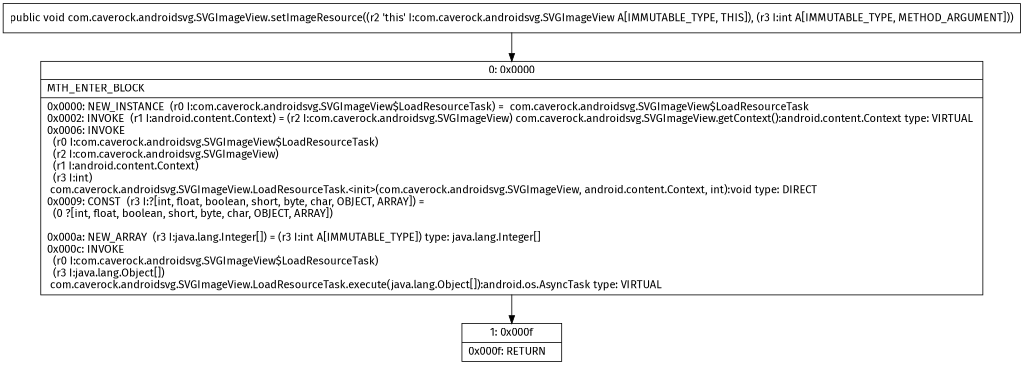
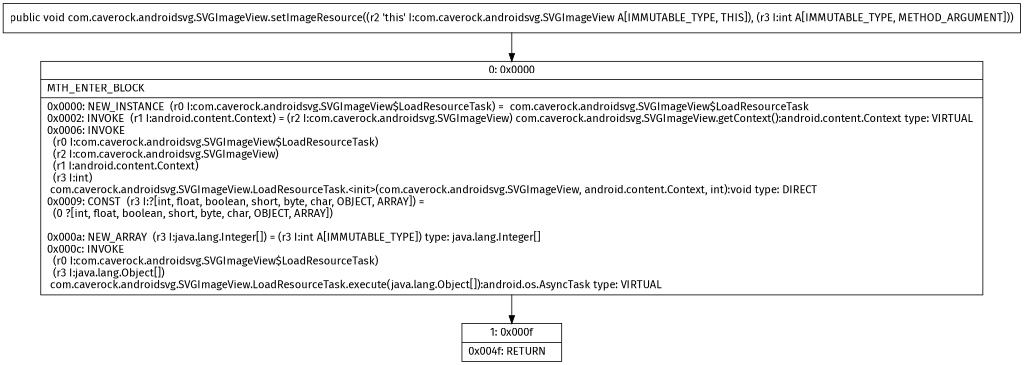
(512, 352) -> (512, 352)
